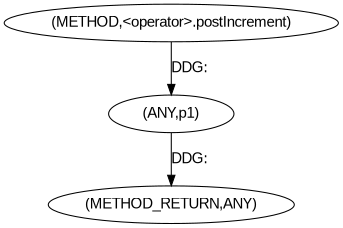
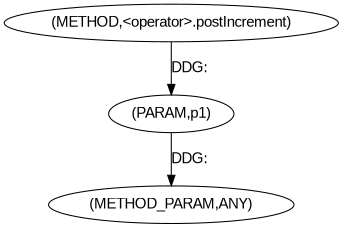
(171, 114) -> (171, 114)
(171, 205) -> (171, 205)
